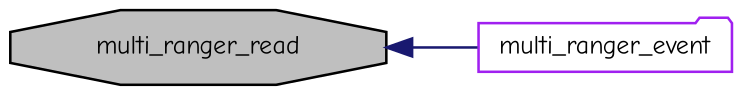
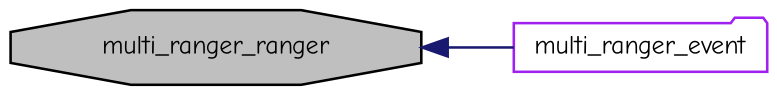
(198, 47) -> (216, 47)
